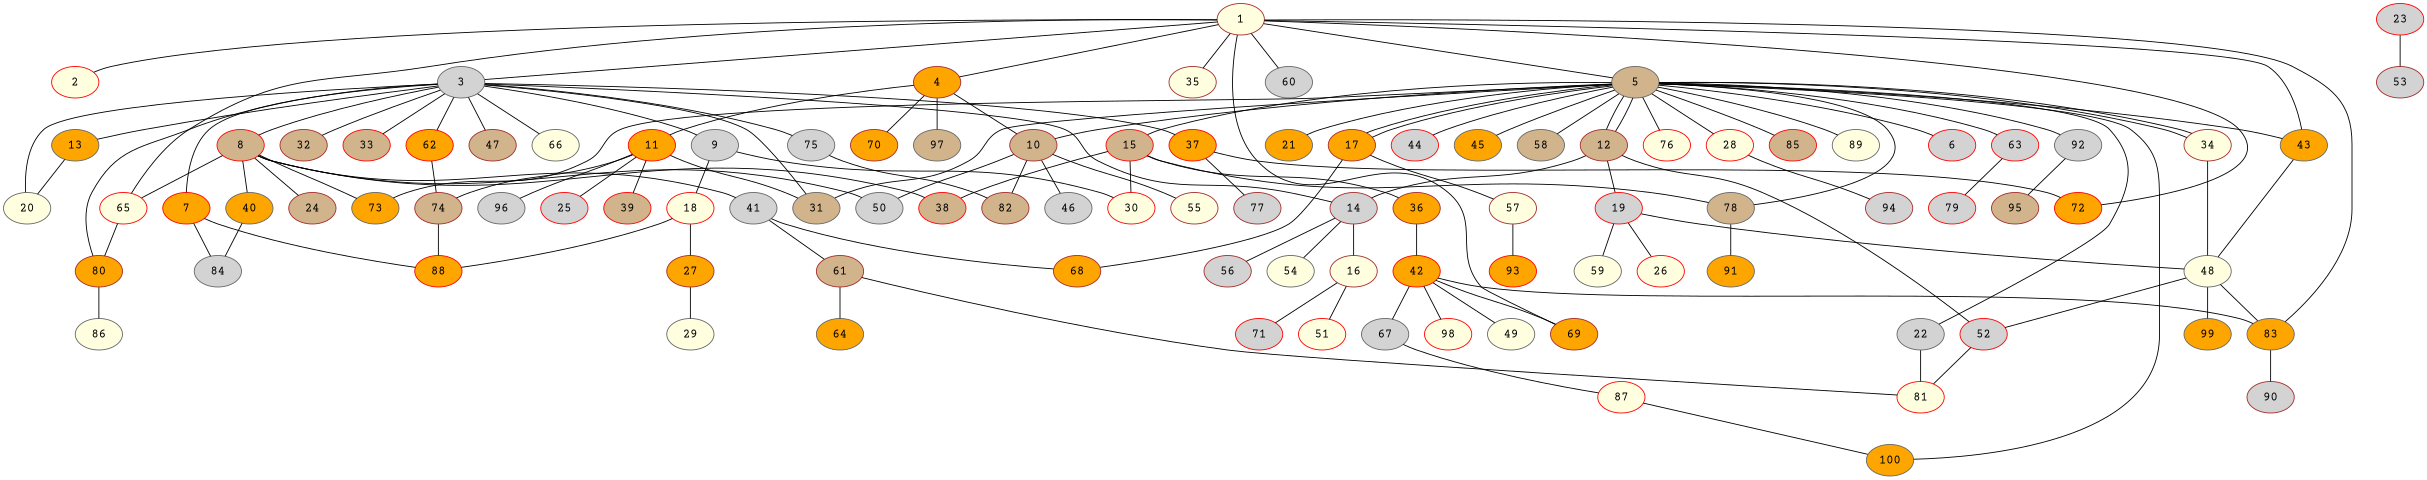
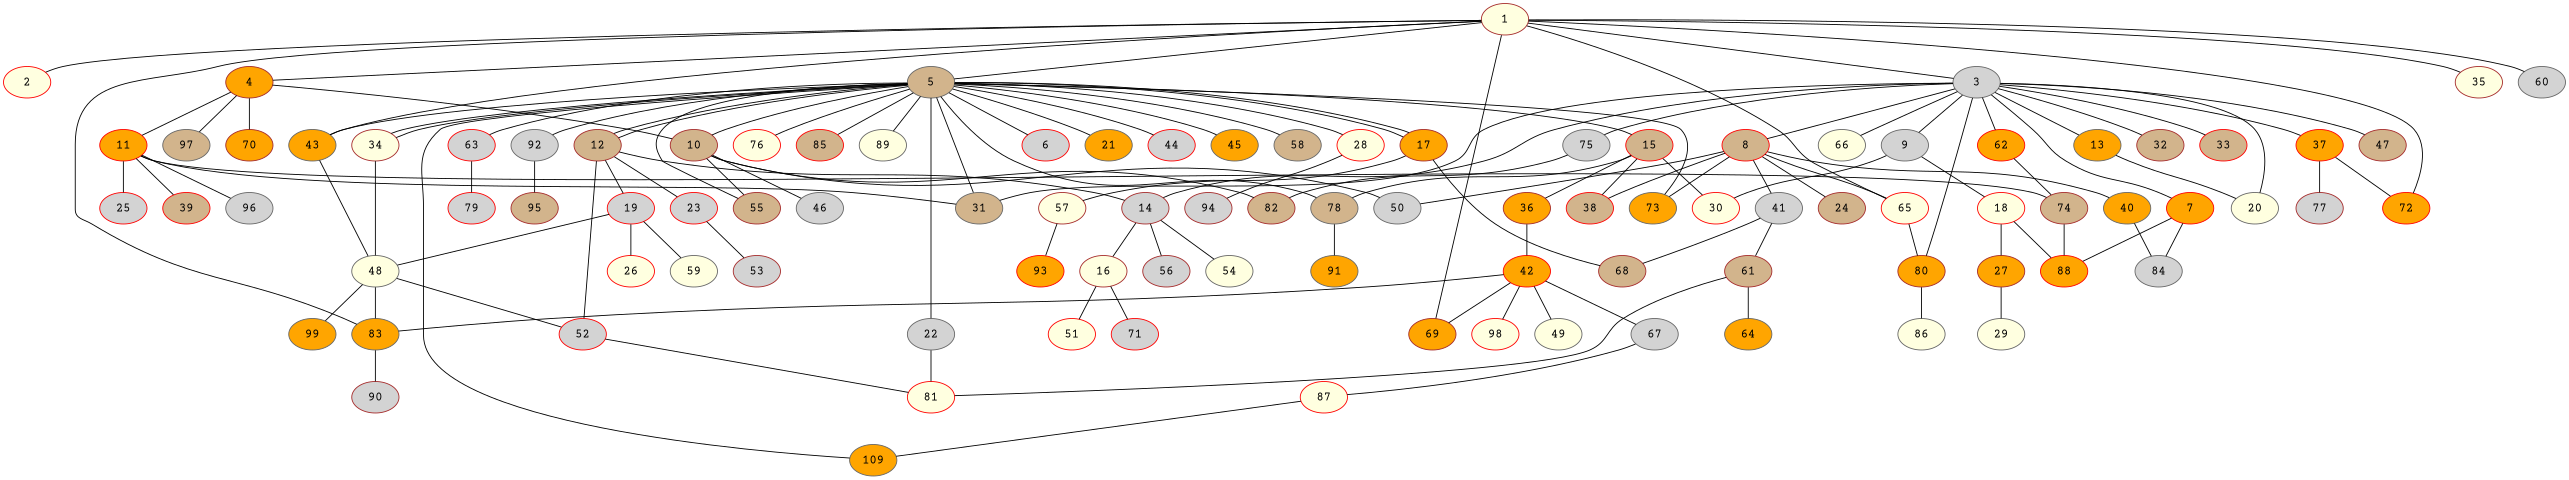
none -> (656, 145)
none -> (641, 174)
(1194, 208) -> (757, 208)
(1077, 271) -> (1622, 271)
(1890, 460) -> (873, 460)
